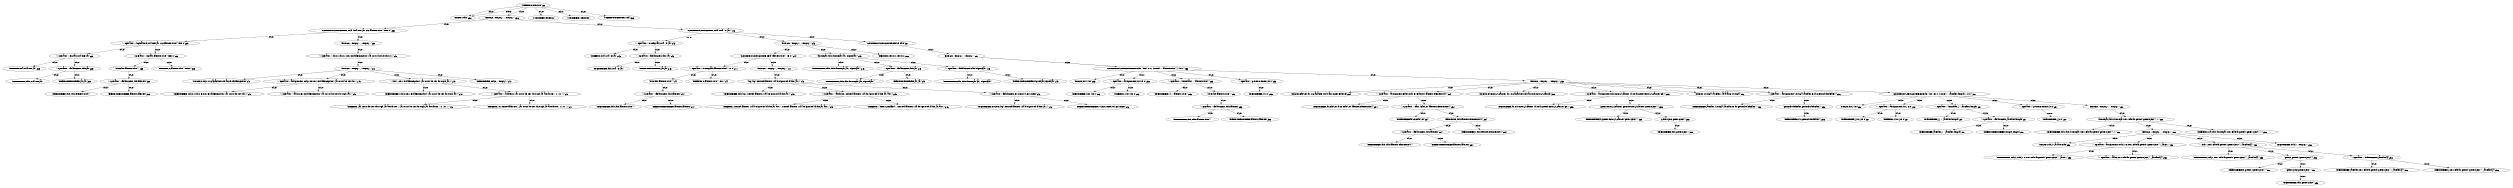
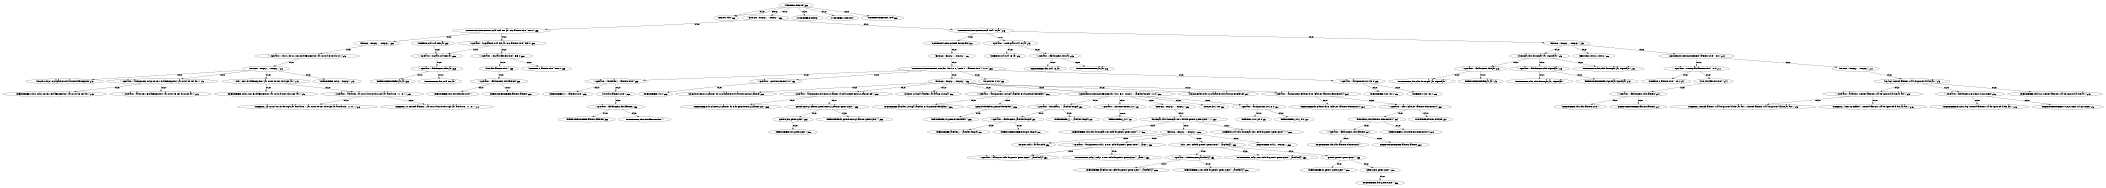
(50, 62) -> (435, 49)
